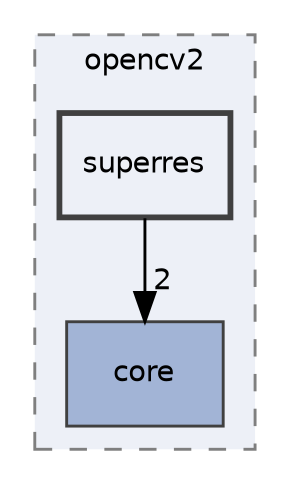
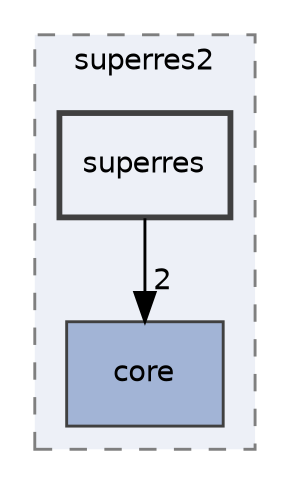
(145, 62) -> (145, 62)
